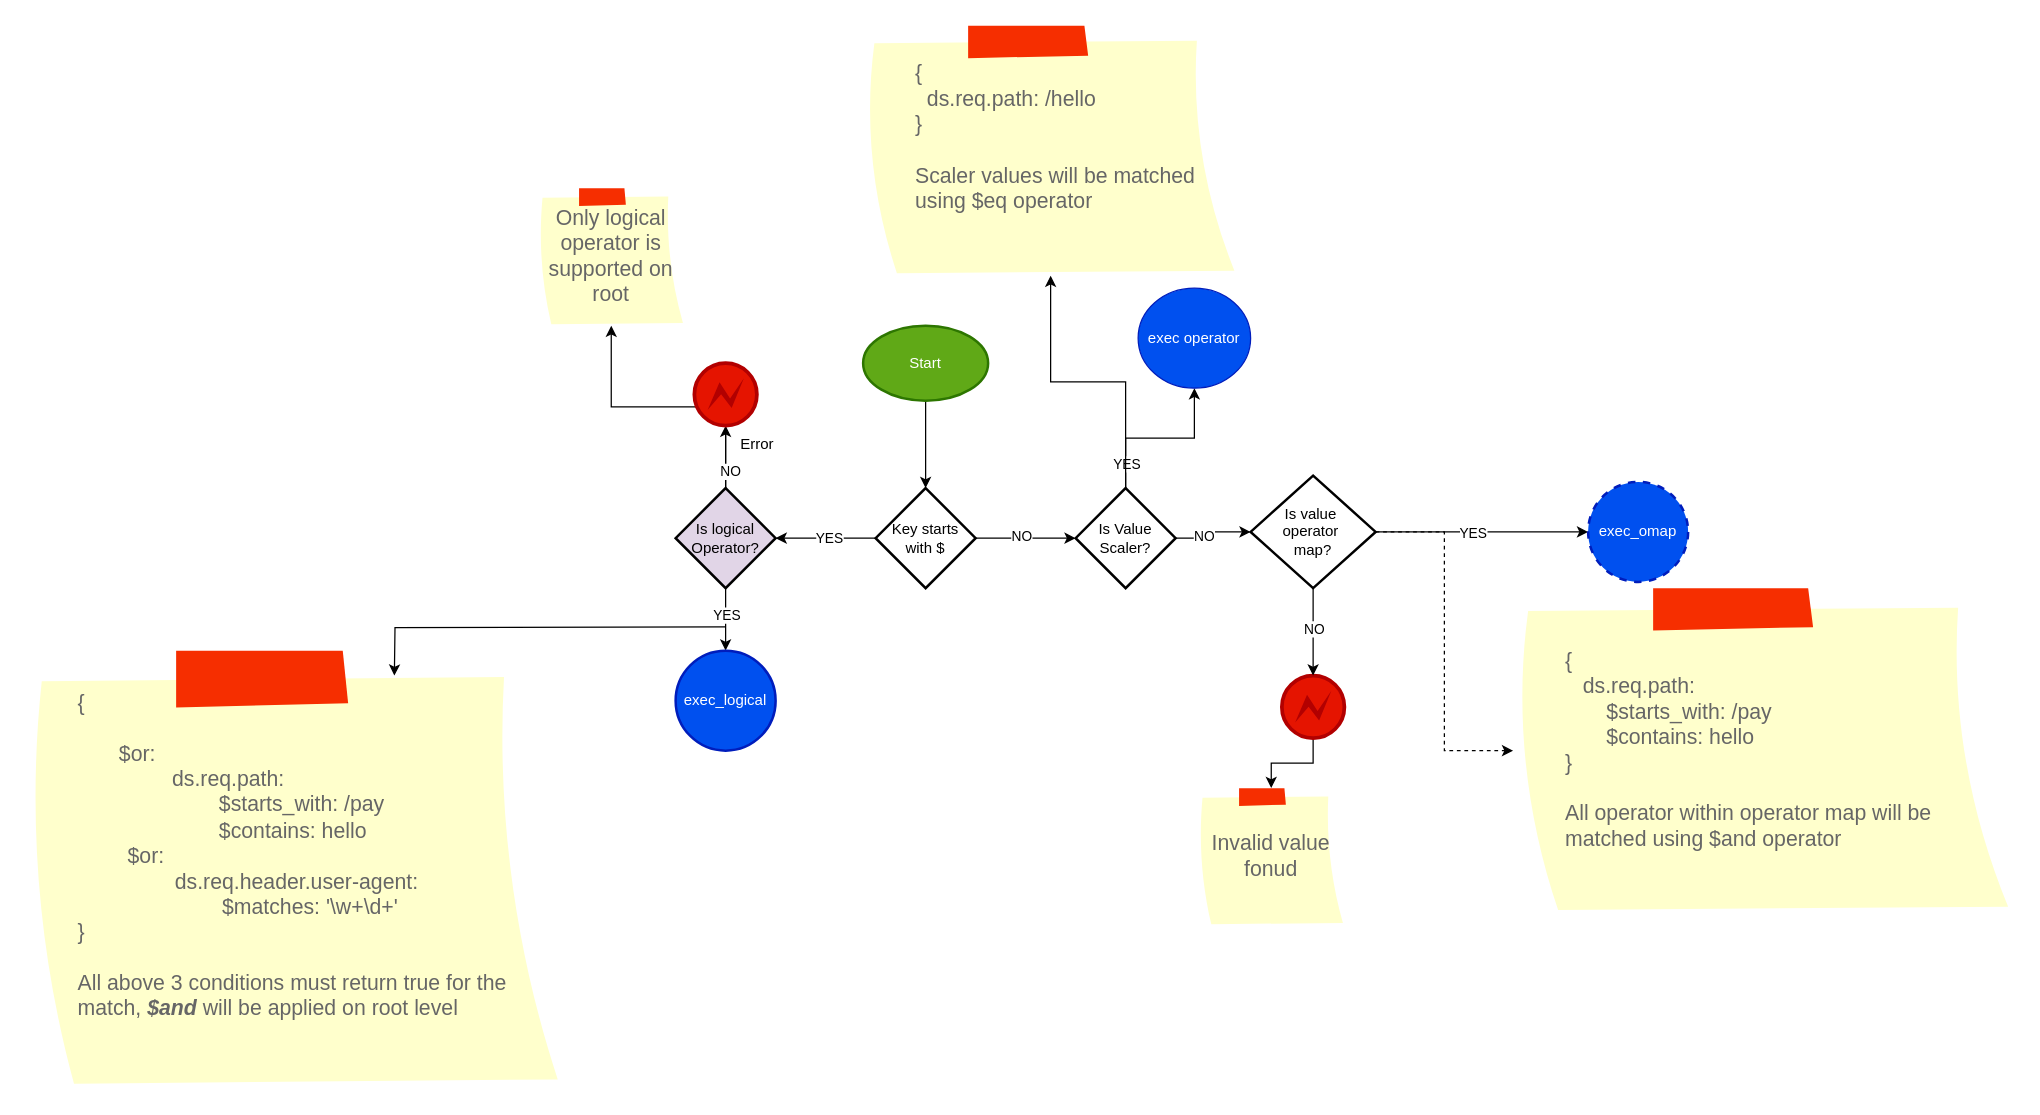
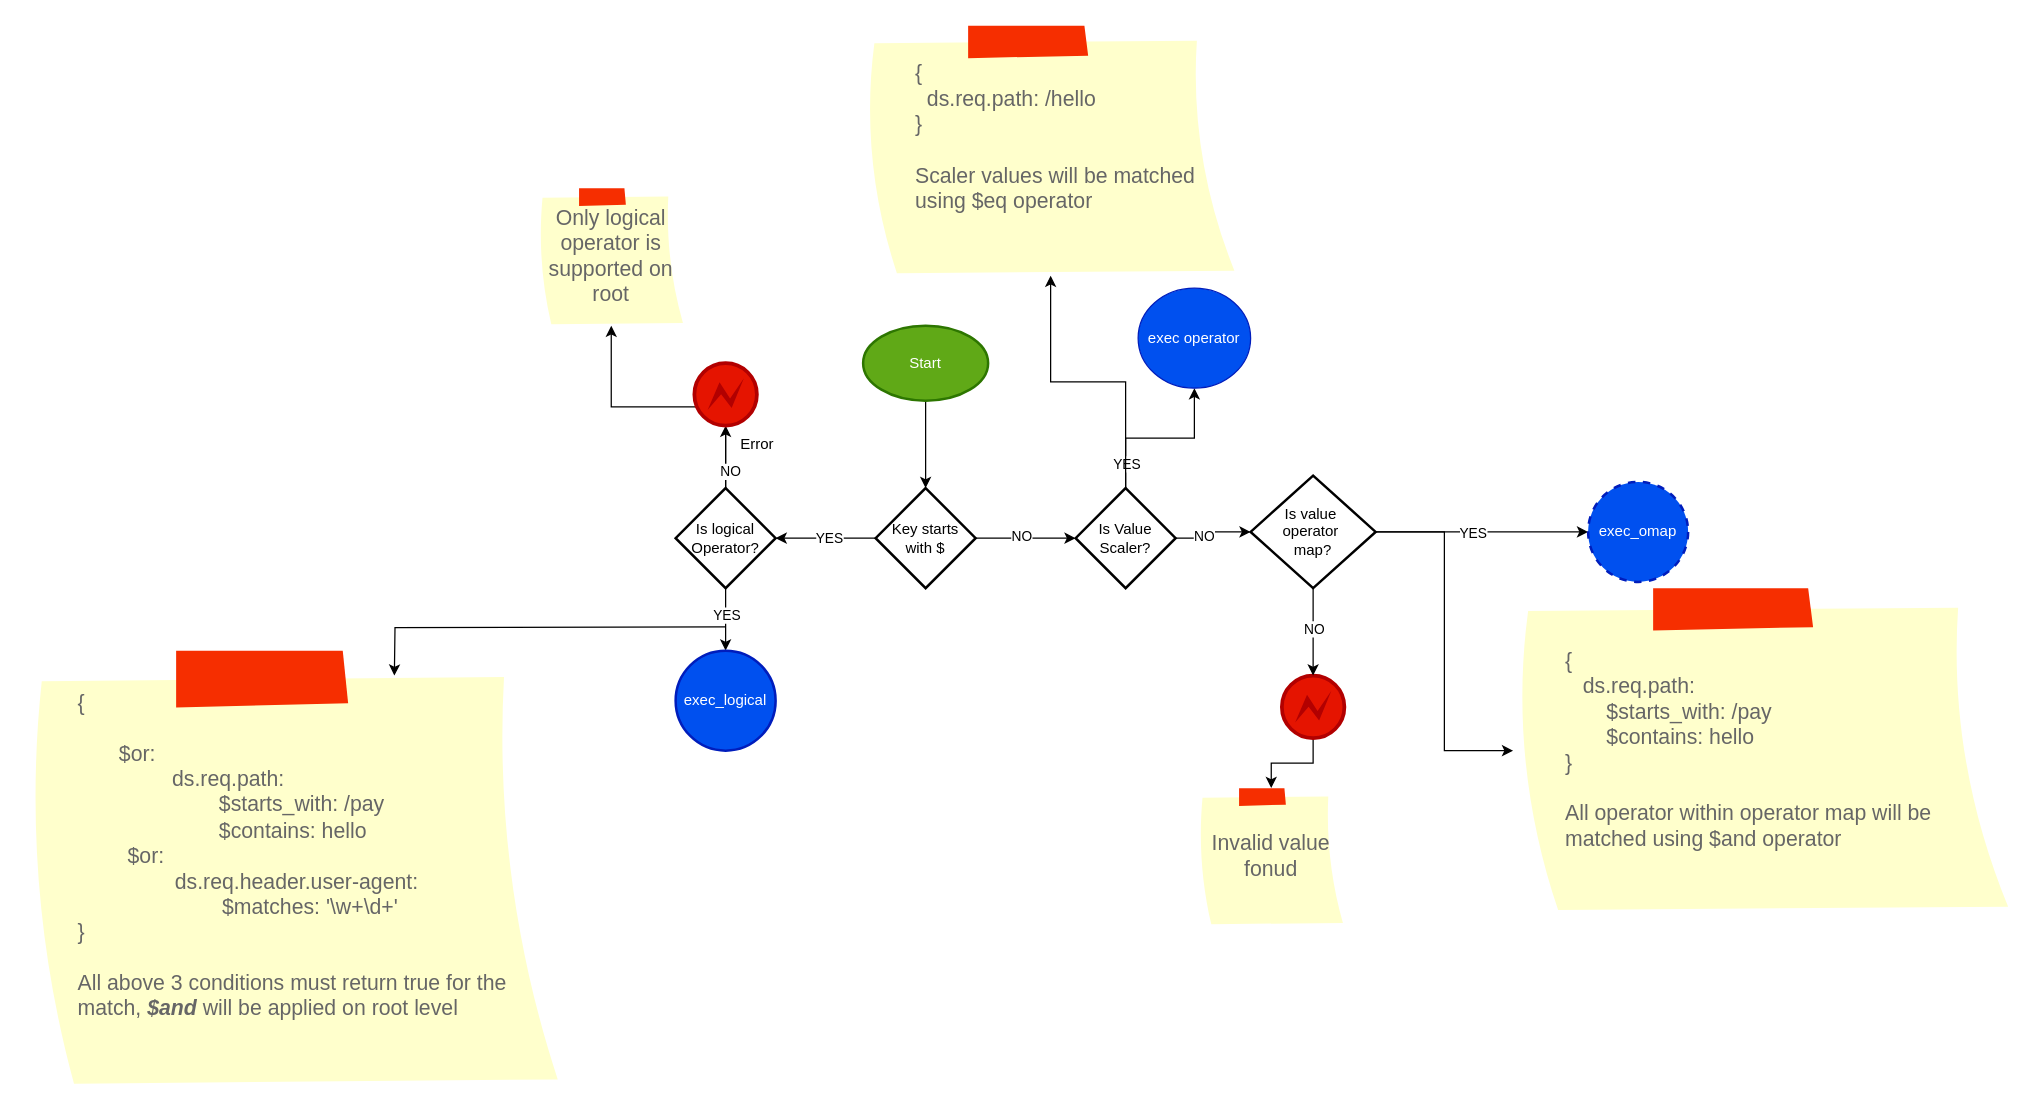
(726, 538) -> (726, 538)
(1444, 671) -> (1444, 671)
